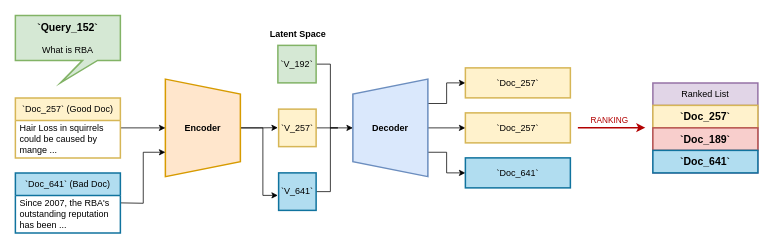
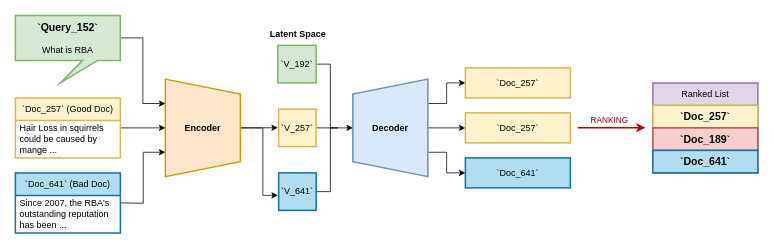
none -> (150, 104)
